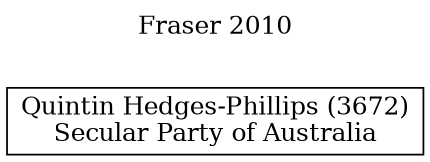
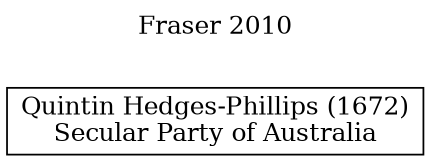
(215, 121) -> (215, 121)
